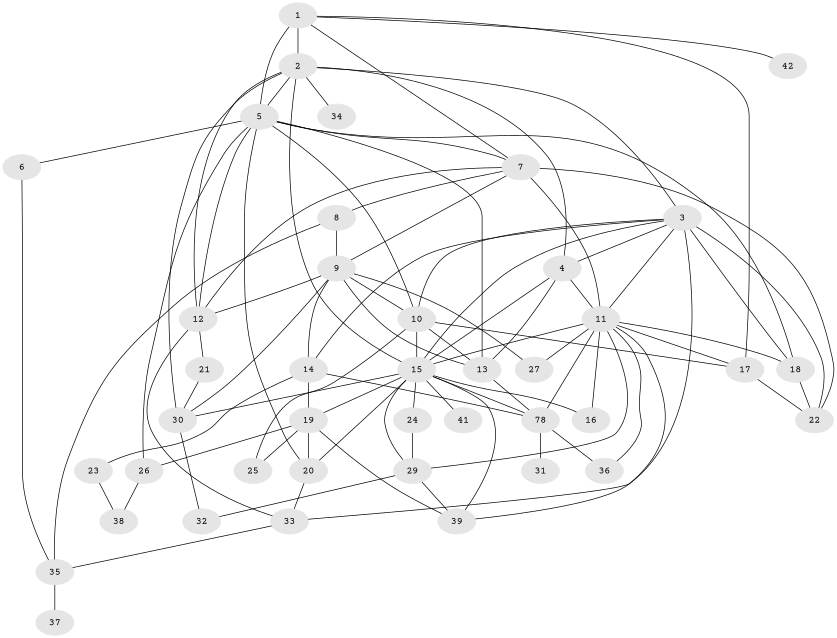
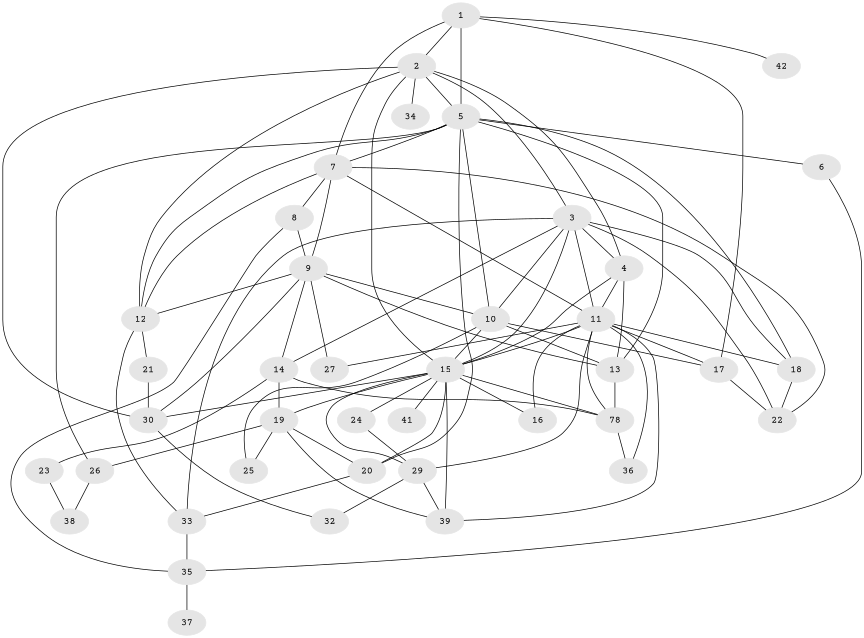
(540, 471) -> none
